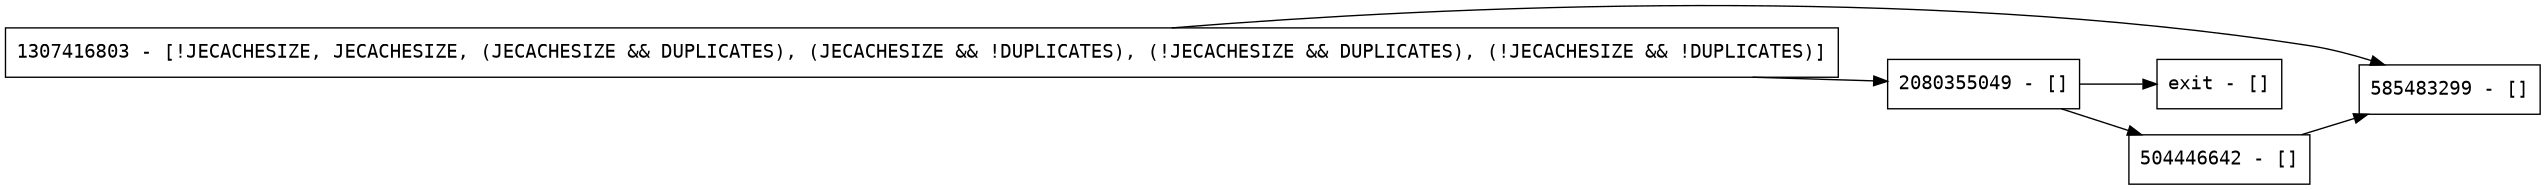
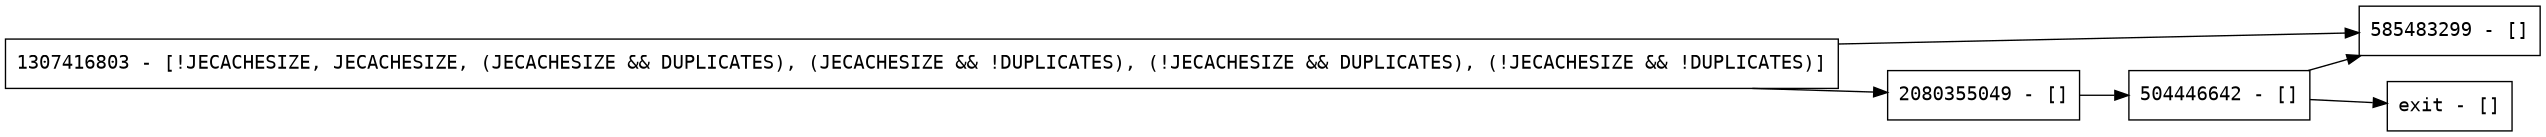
(2111, 84) -> (2341, 101)
